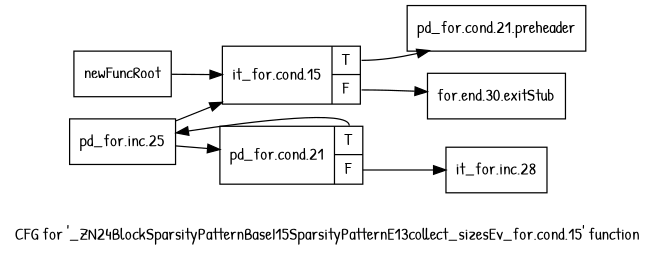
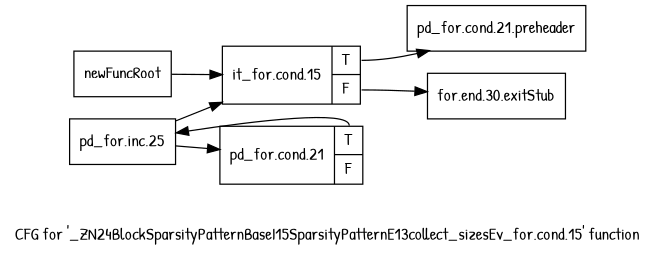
(496, 170) -> none
